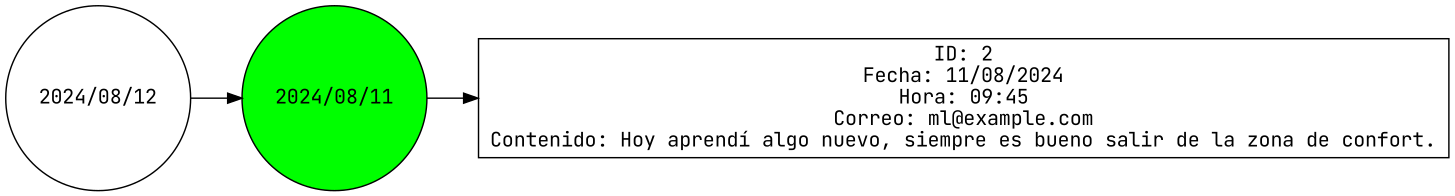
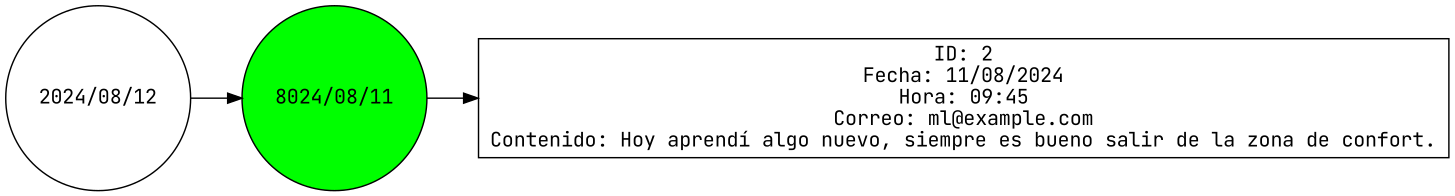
(334, 98) -> (334, 98)
